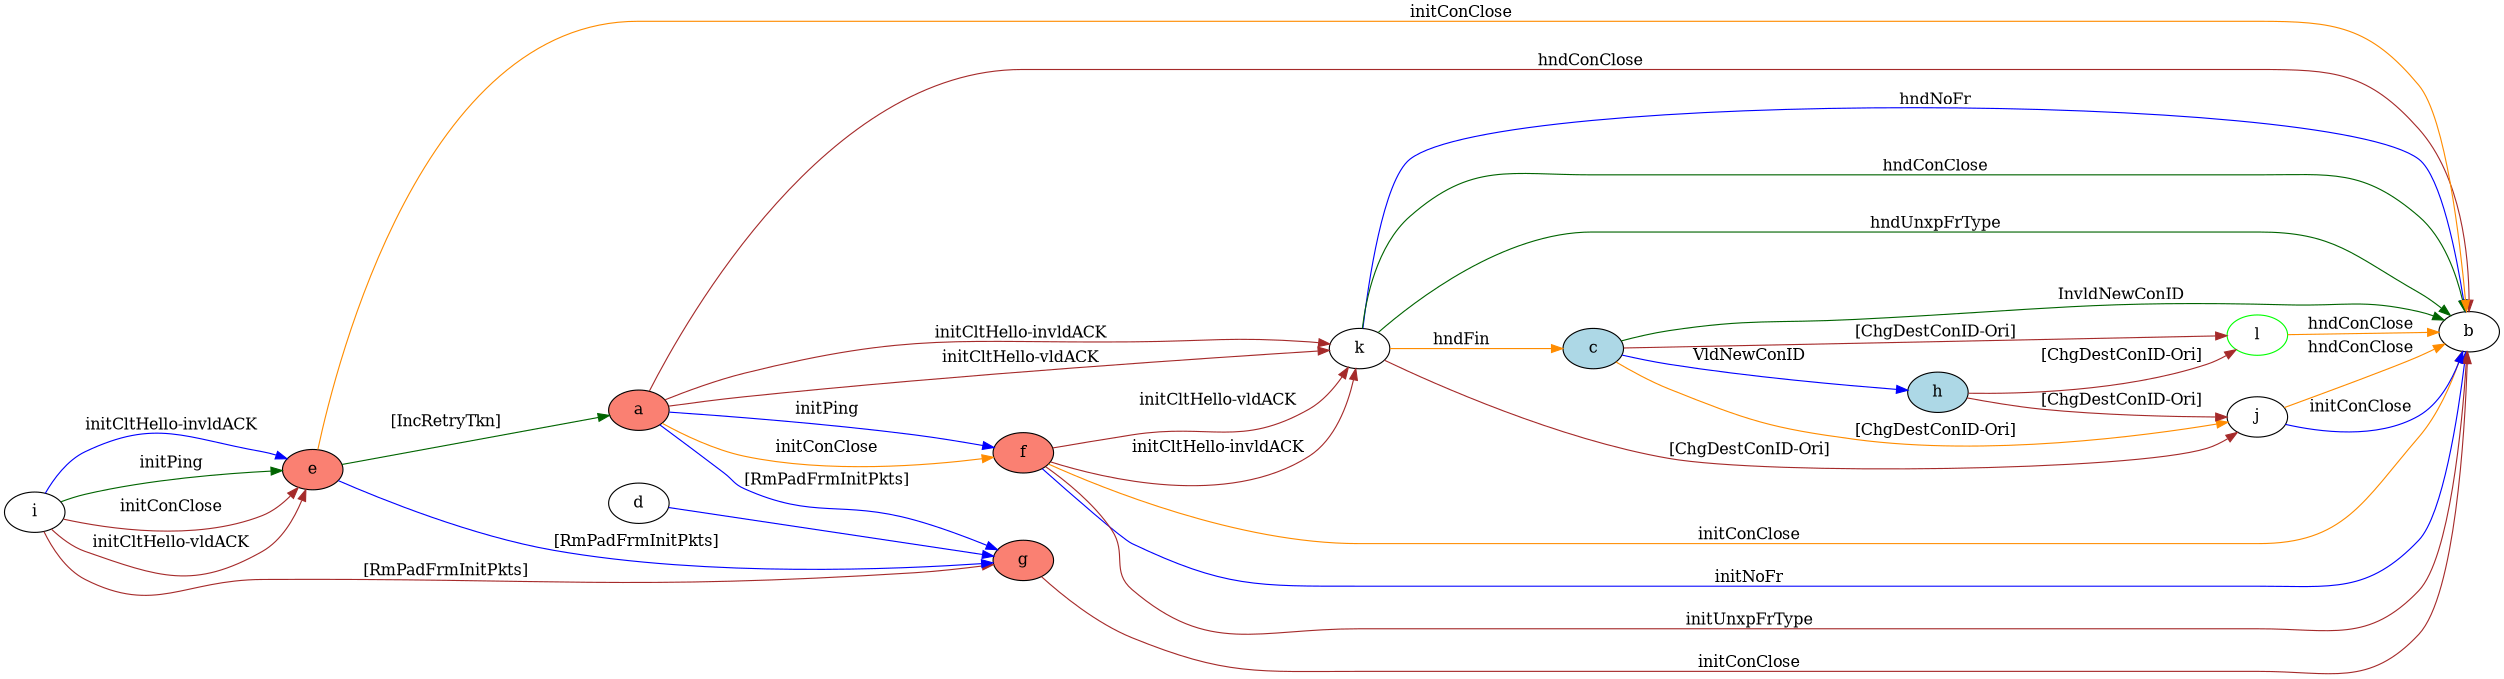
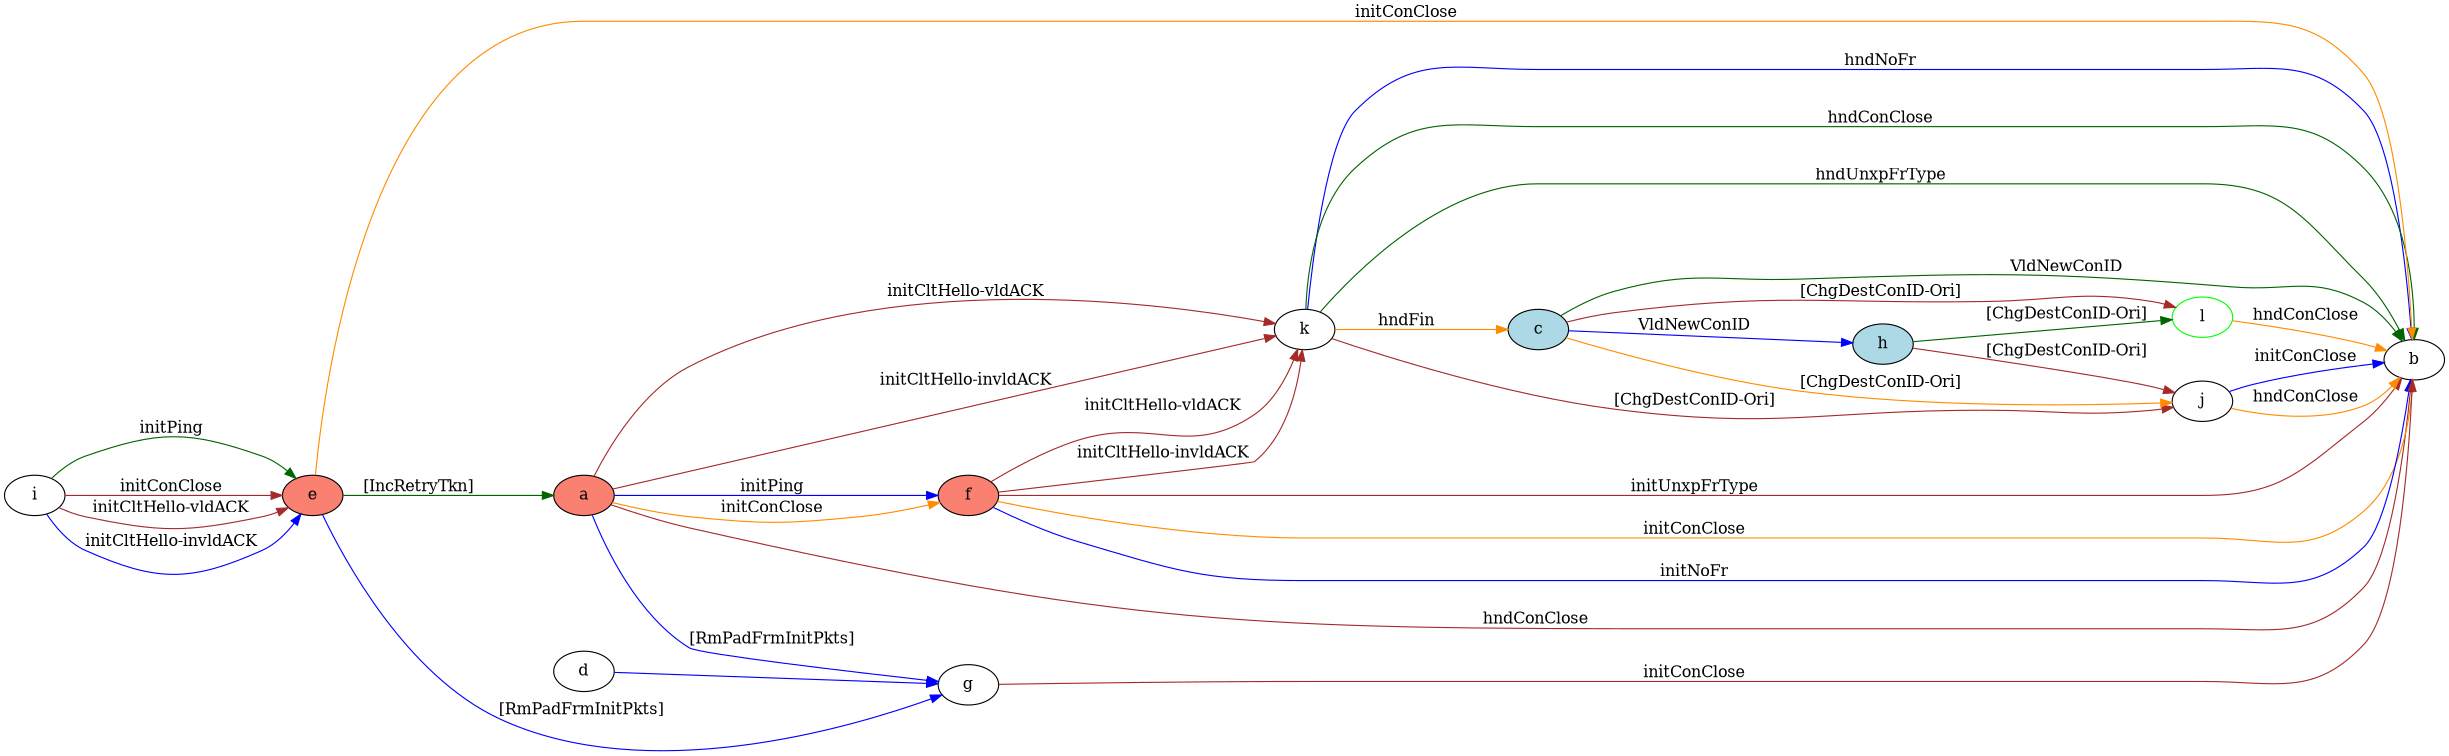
(2124, 295) -> (2069, 267)
(2099, 387) -> (2037, 331)
(1023, 560) -> (968, 685)
(500, 581) -> none
